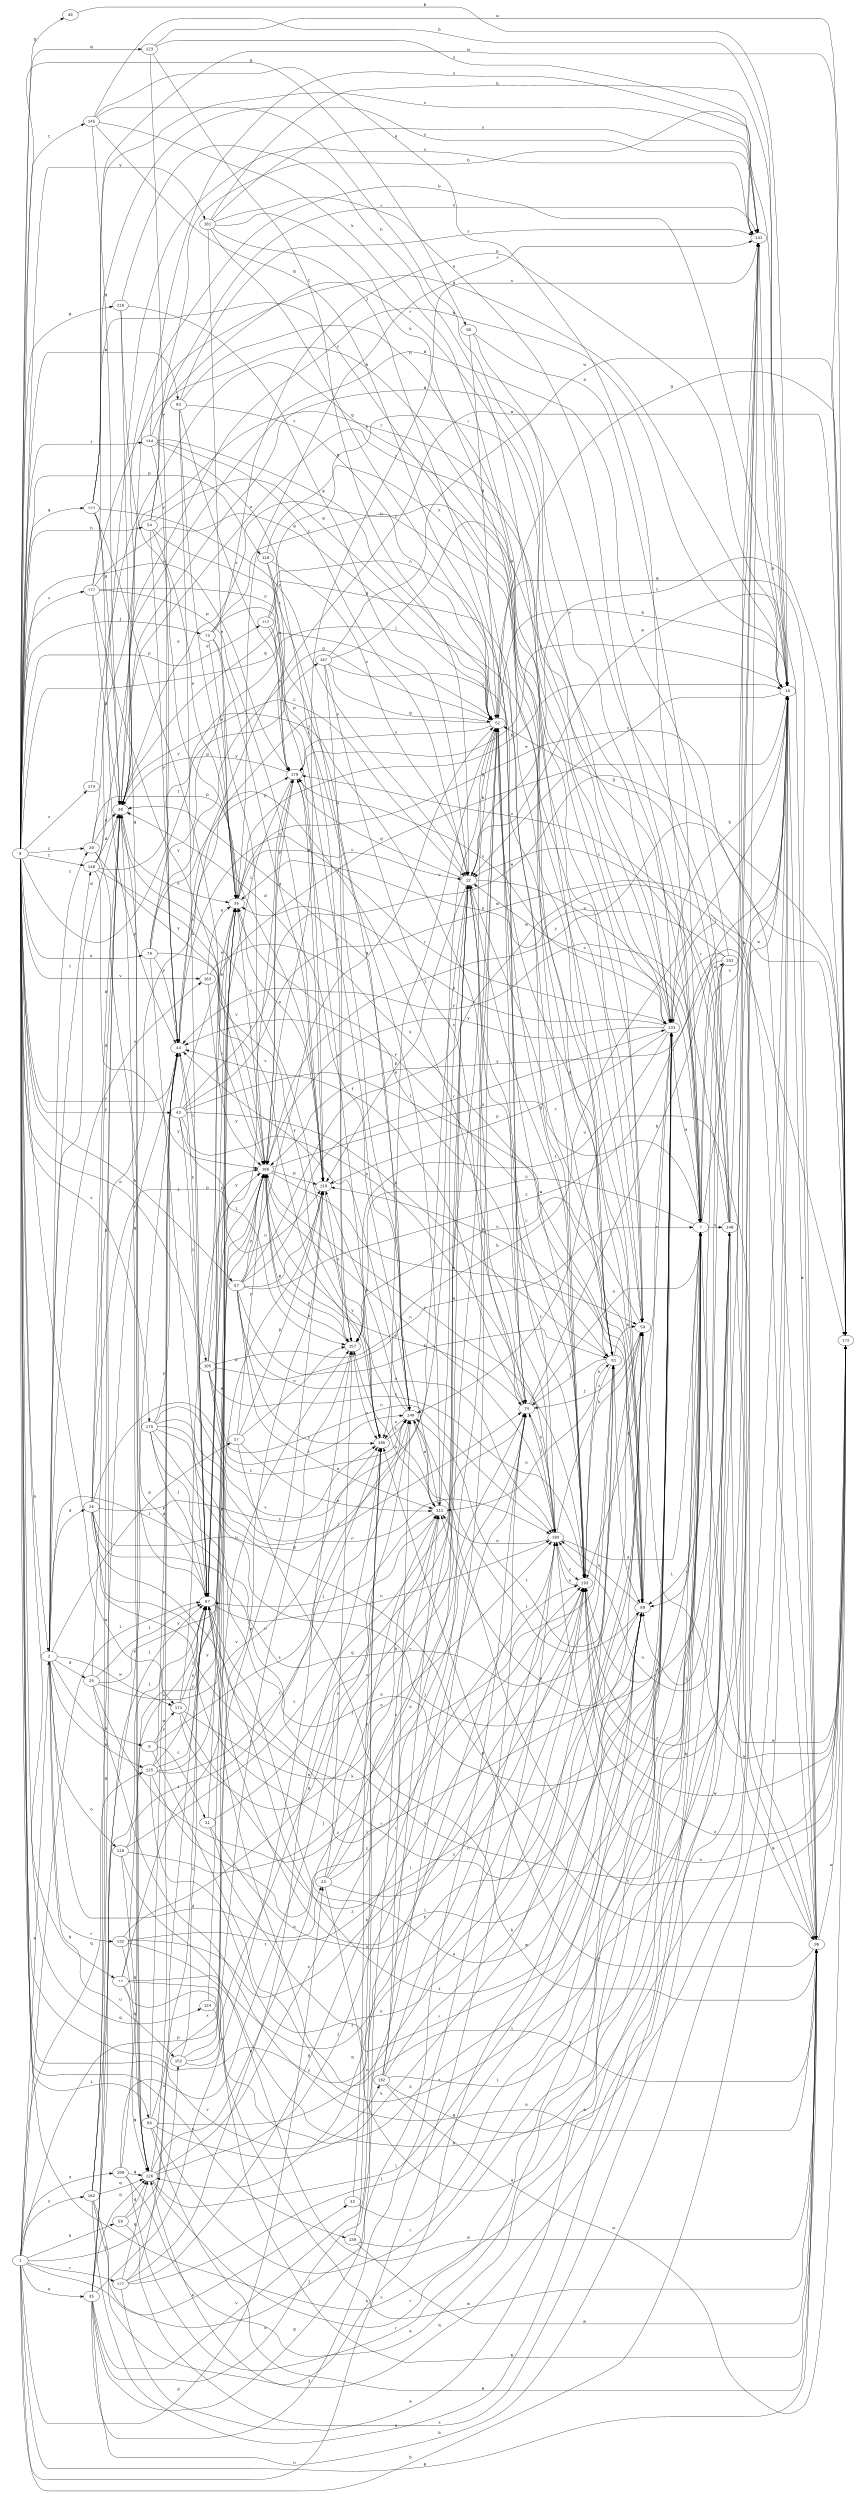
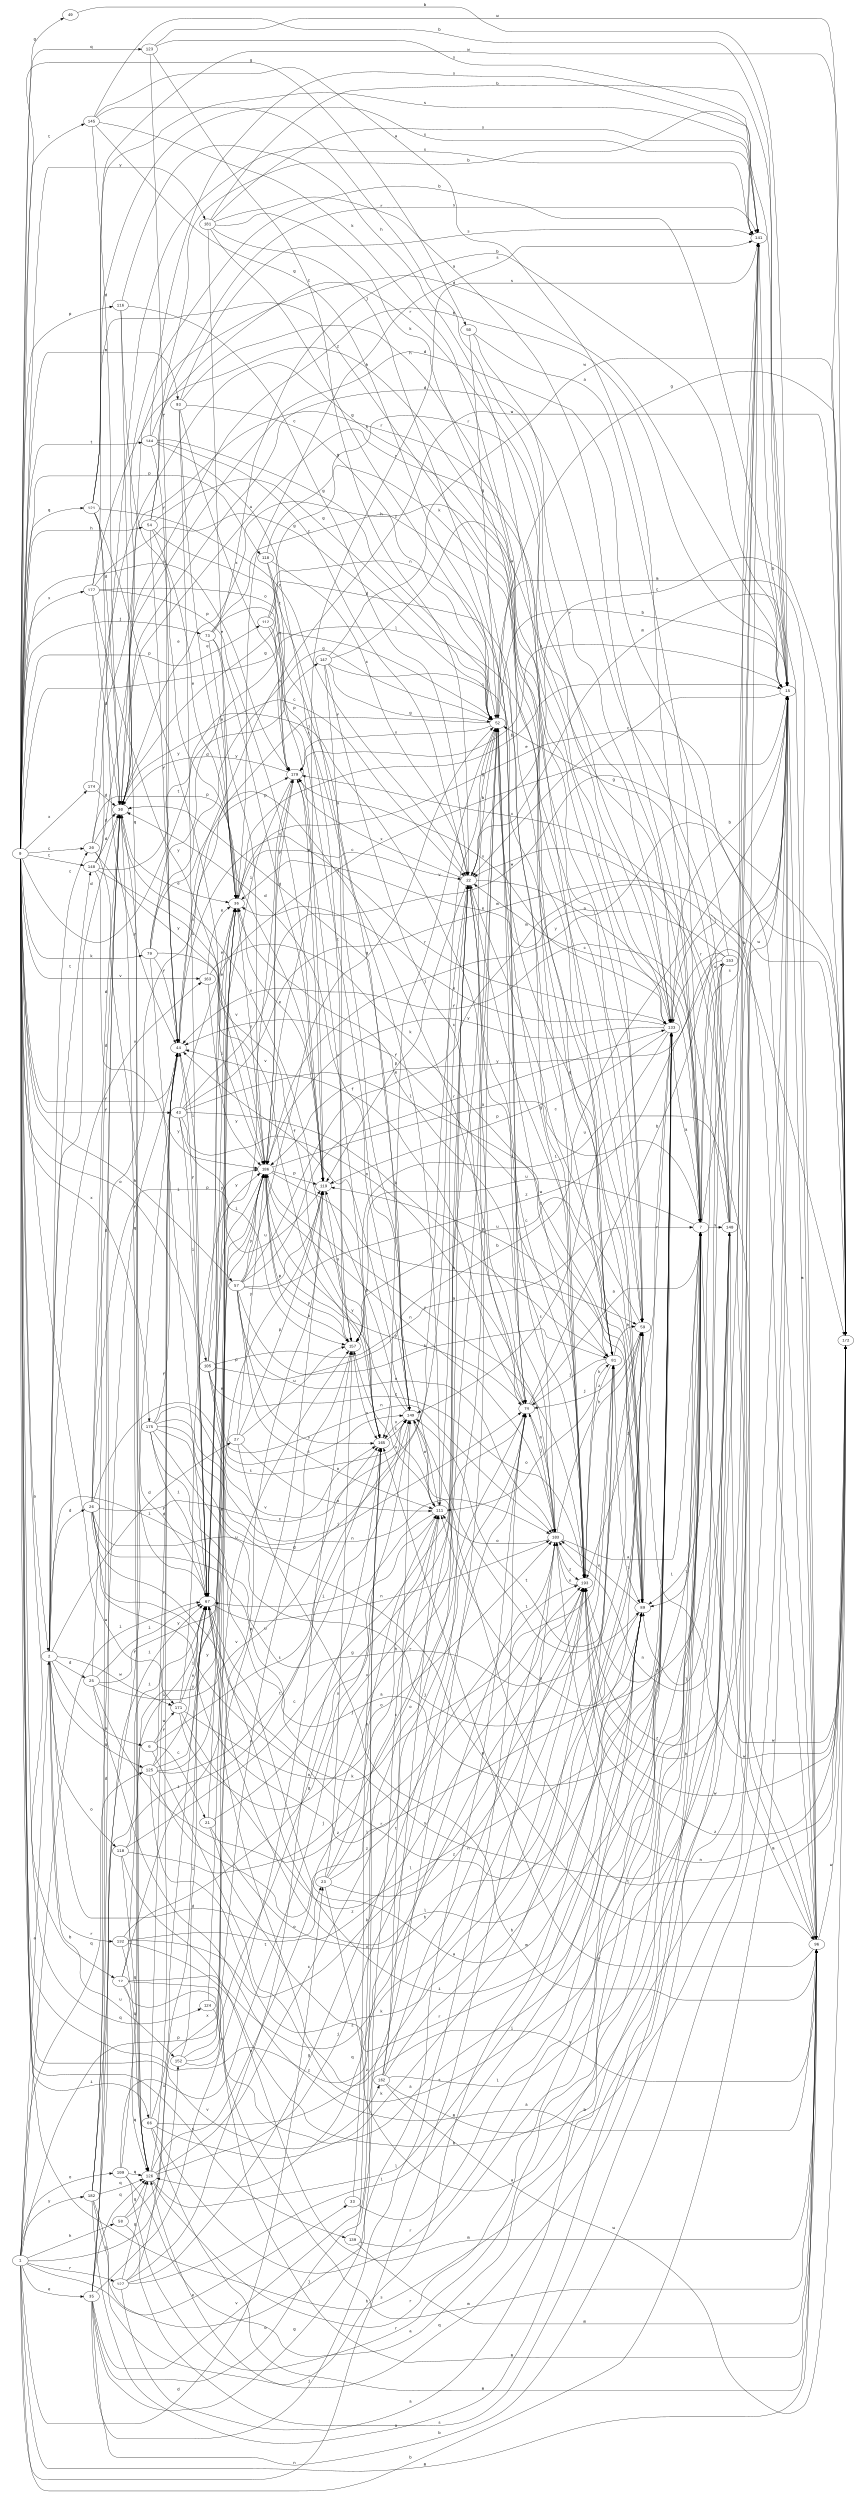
none -> (106, 798)
(382, 839) -> (382, 839)
